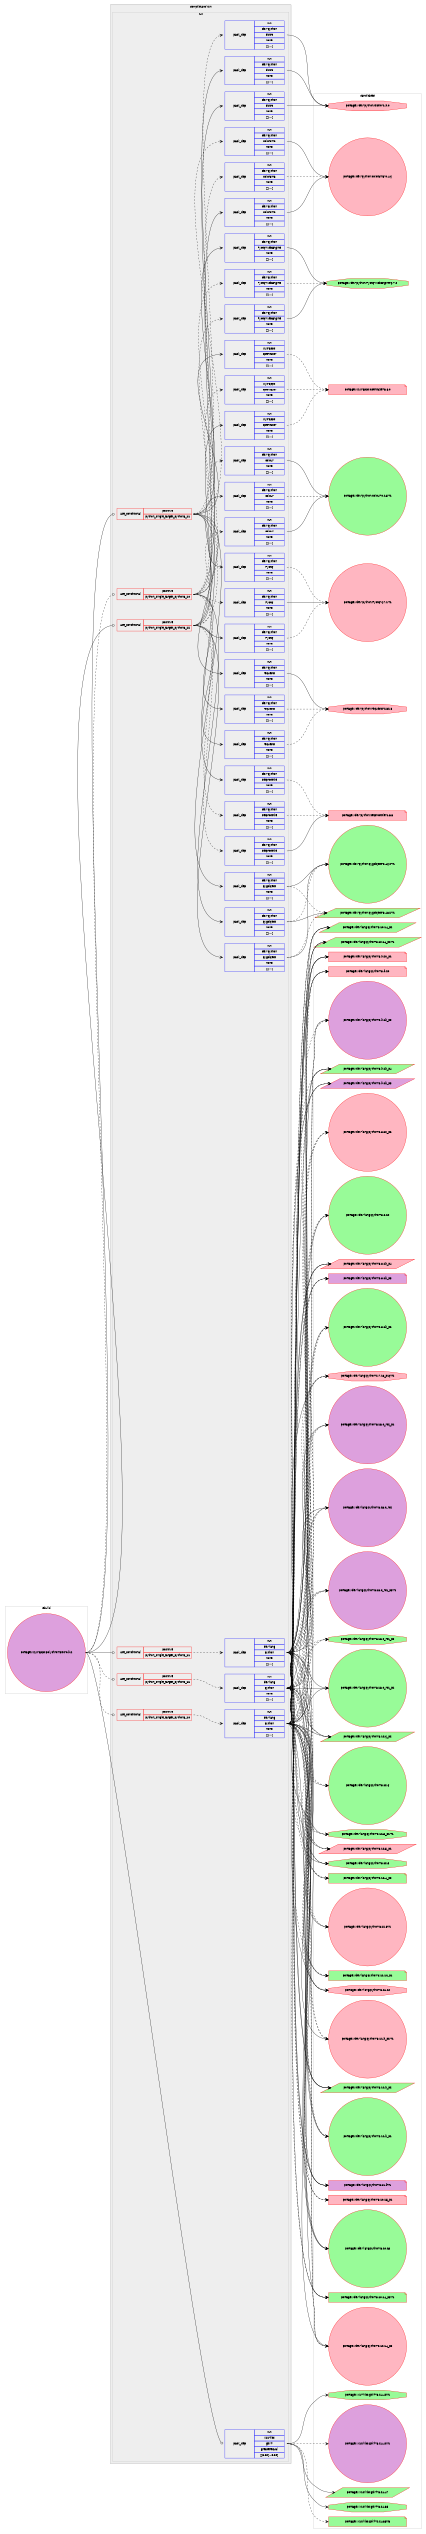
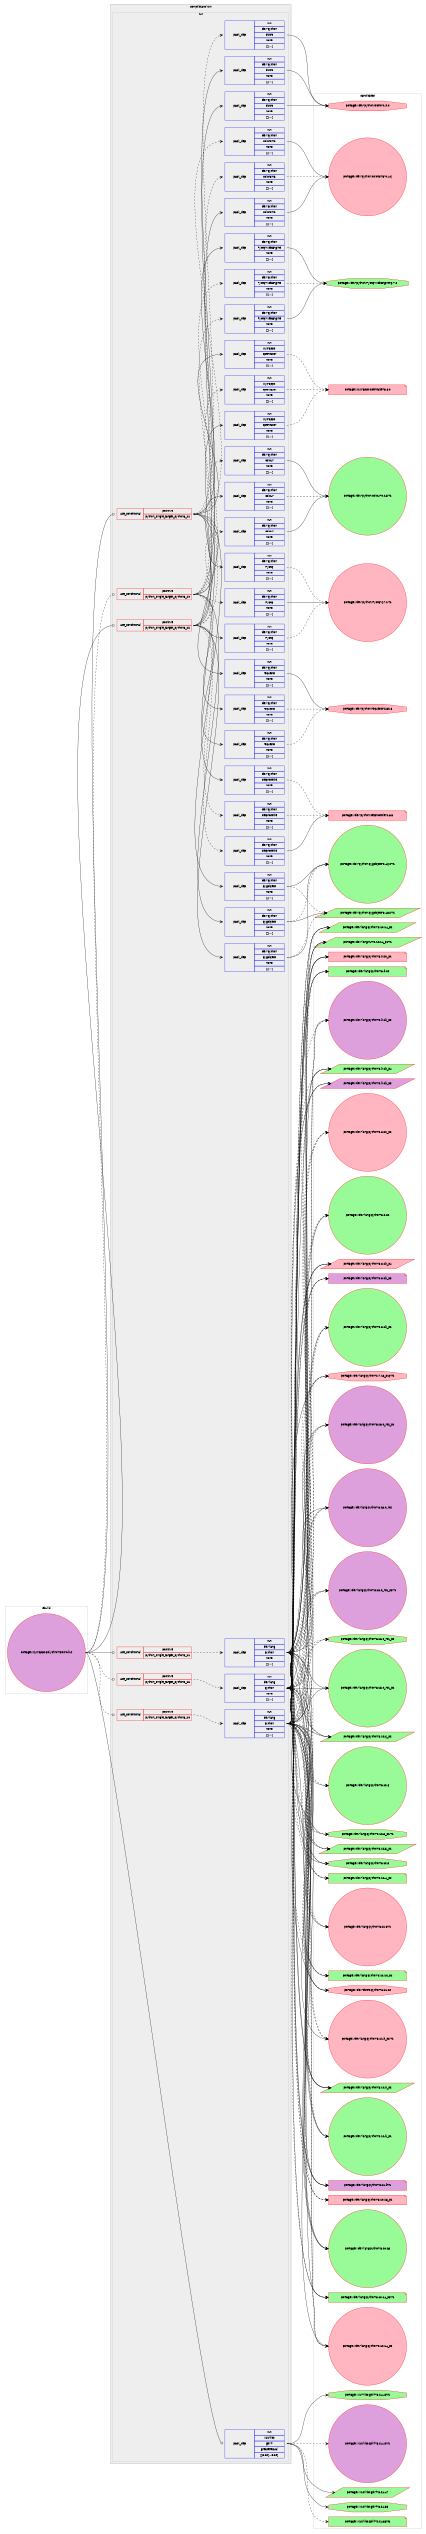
(368, 942) -> (368, 942)
(368, 971) -> (368, 971)
(368, 1849) -> (368, 1849)
(368, 1990) -> (368, 1990)
